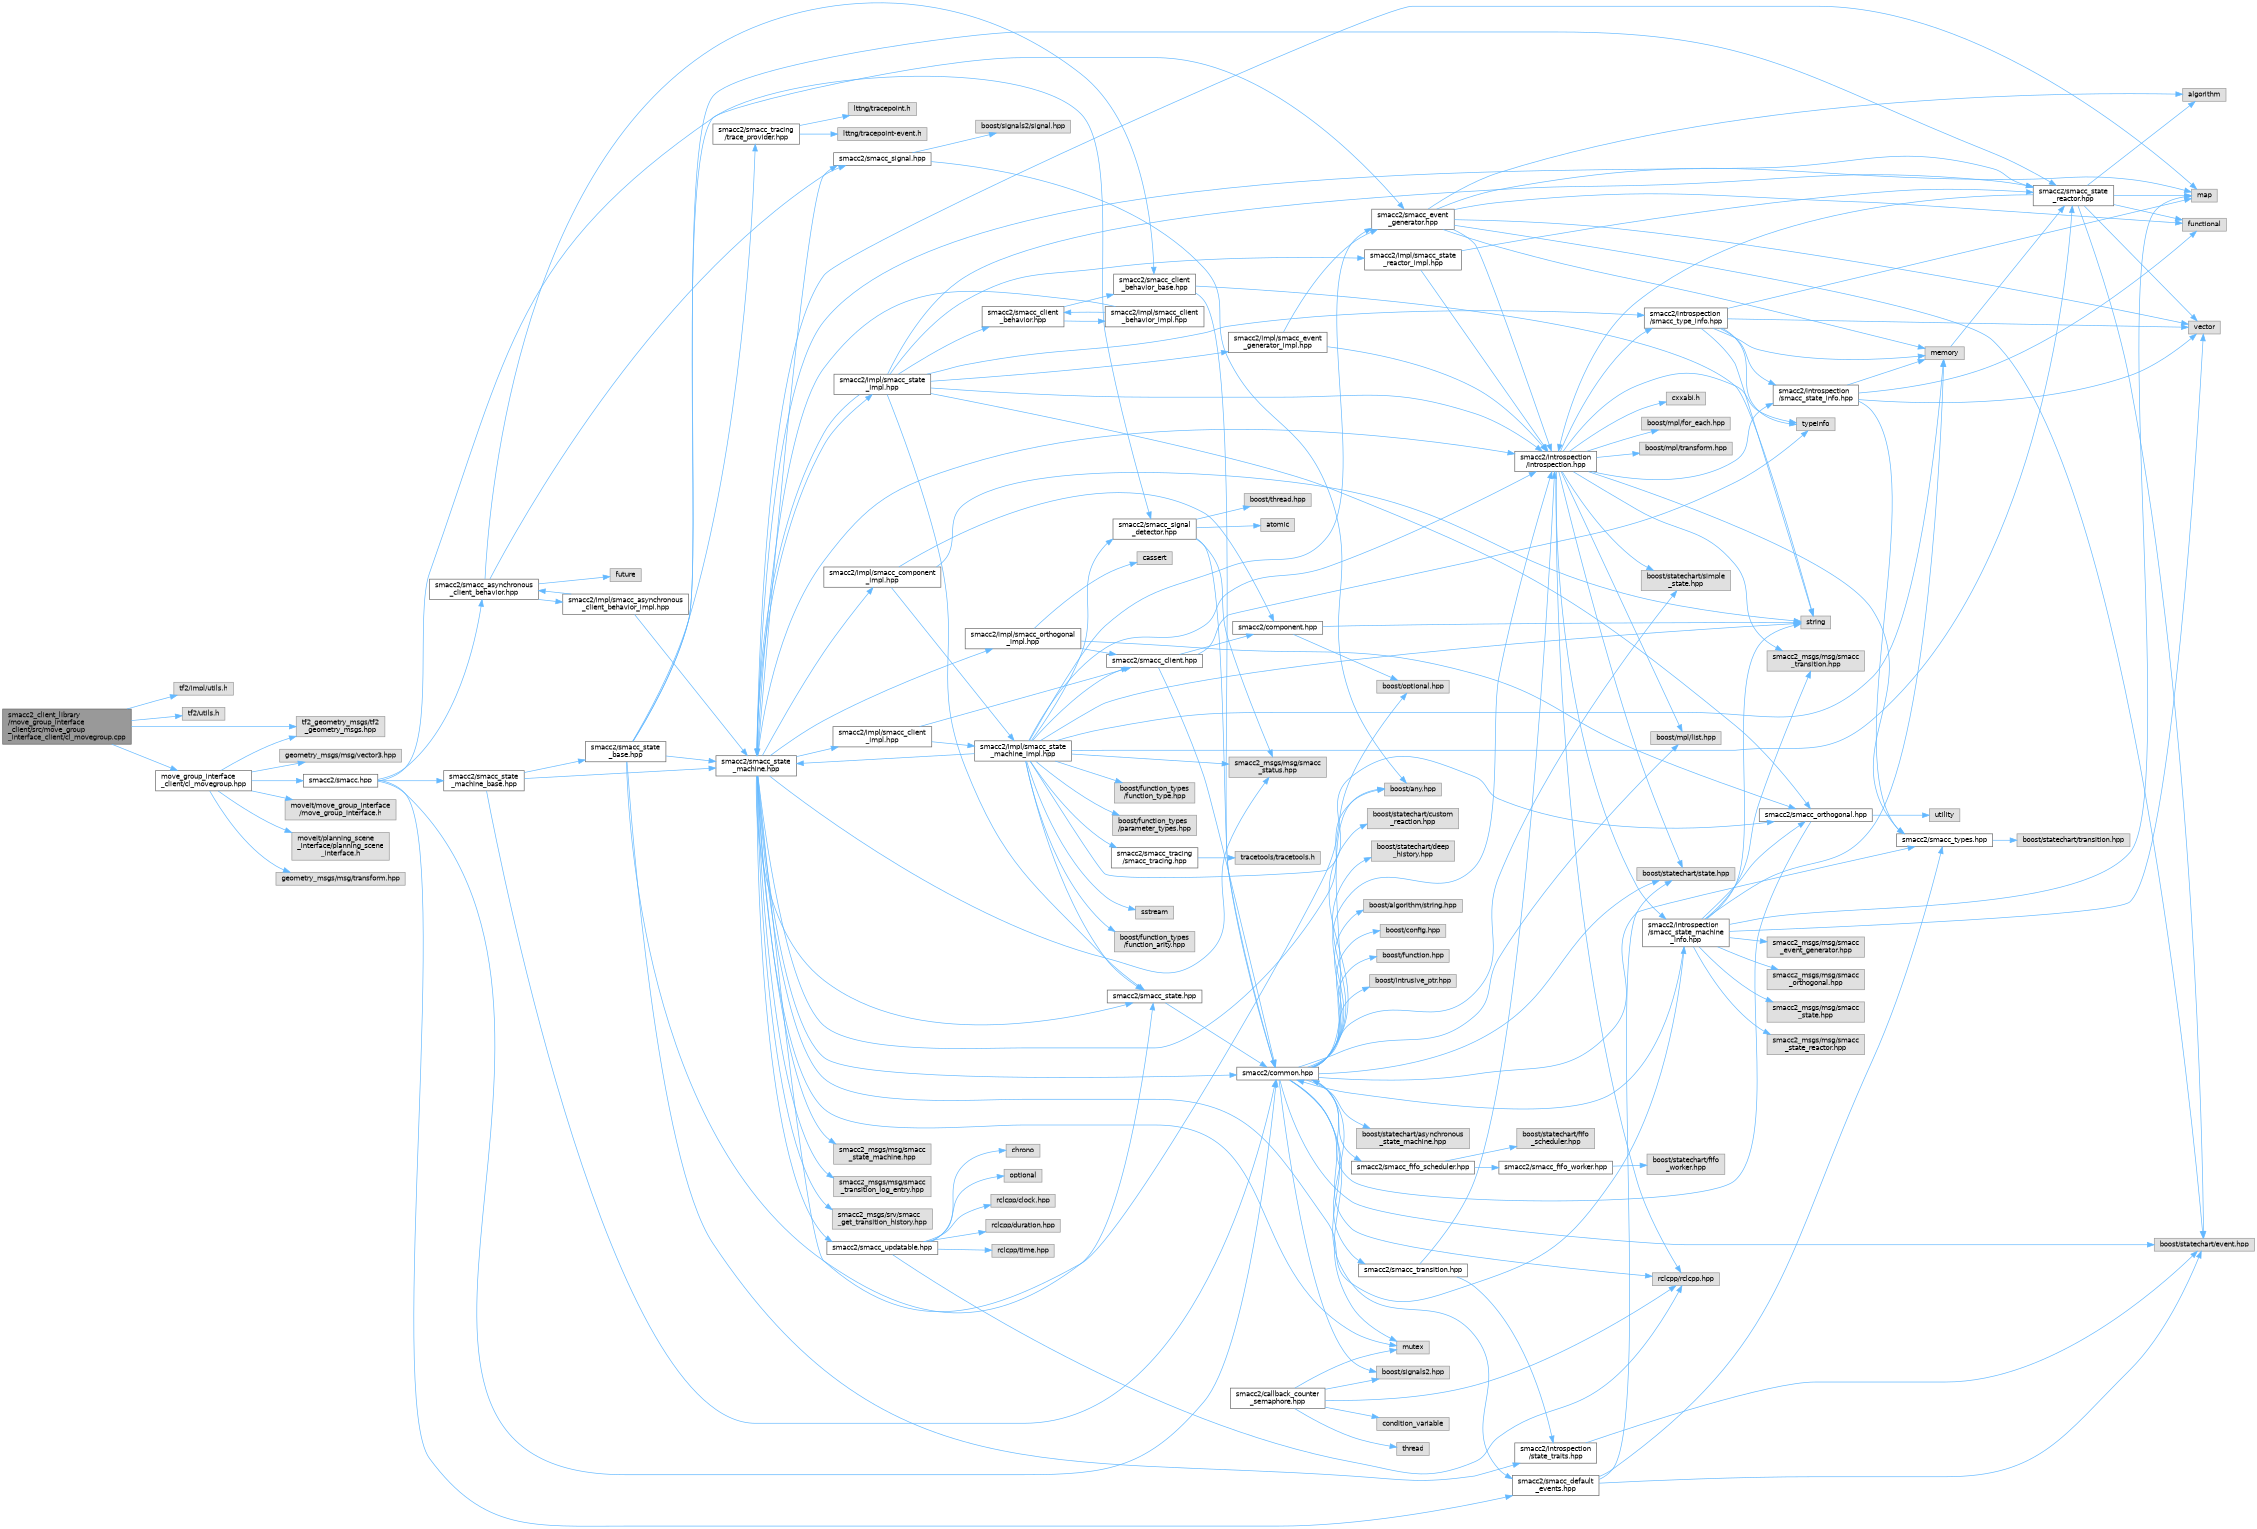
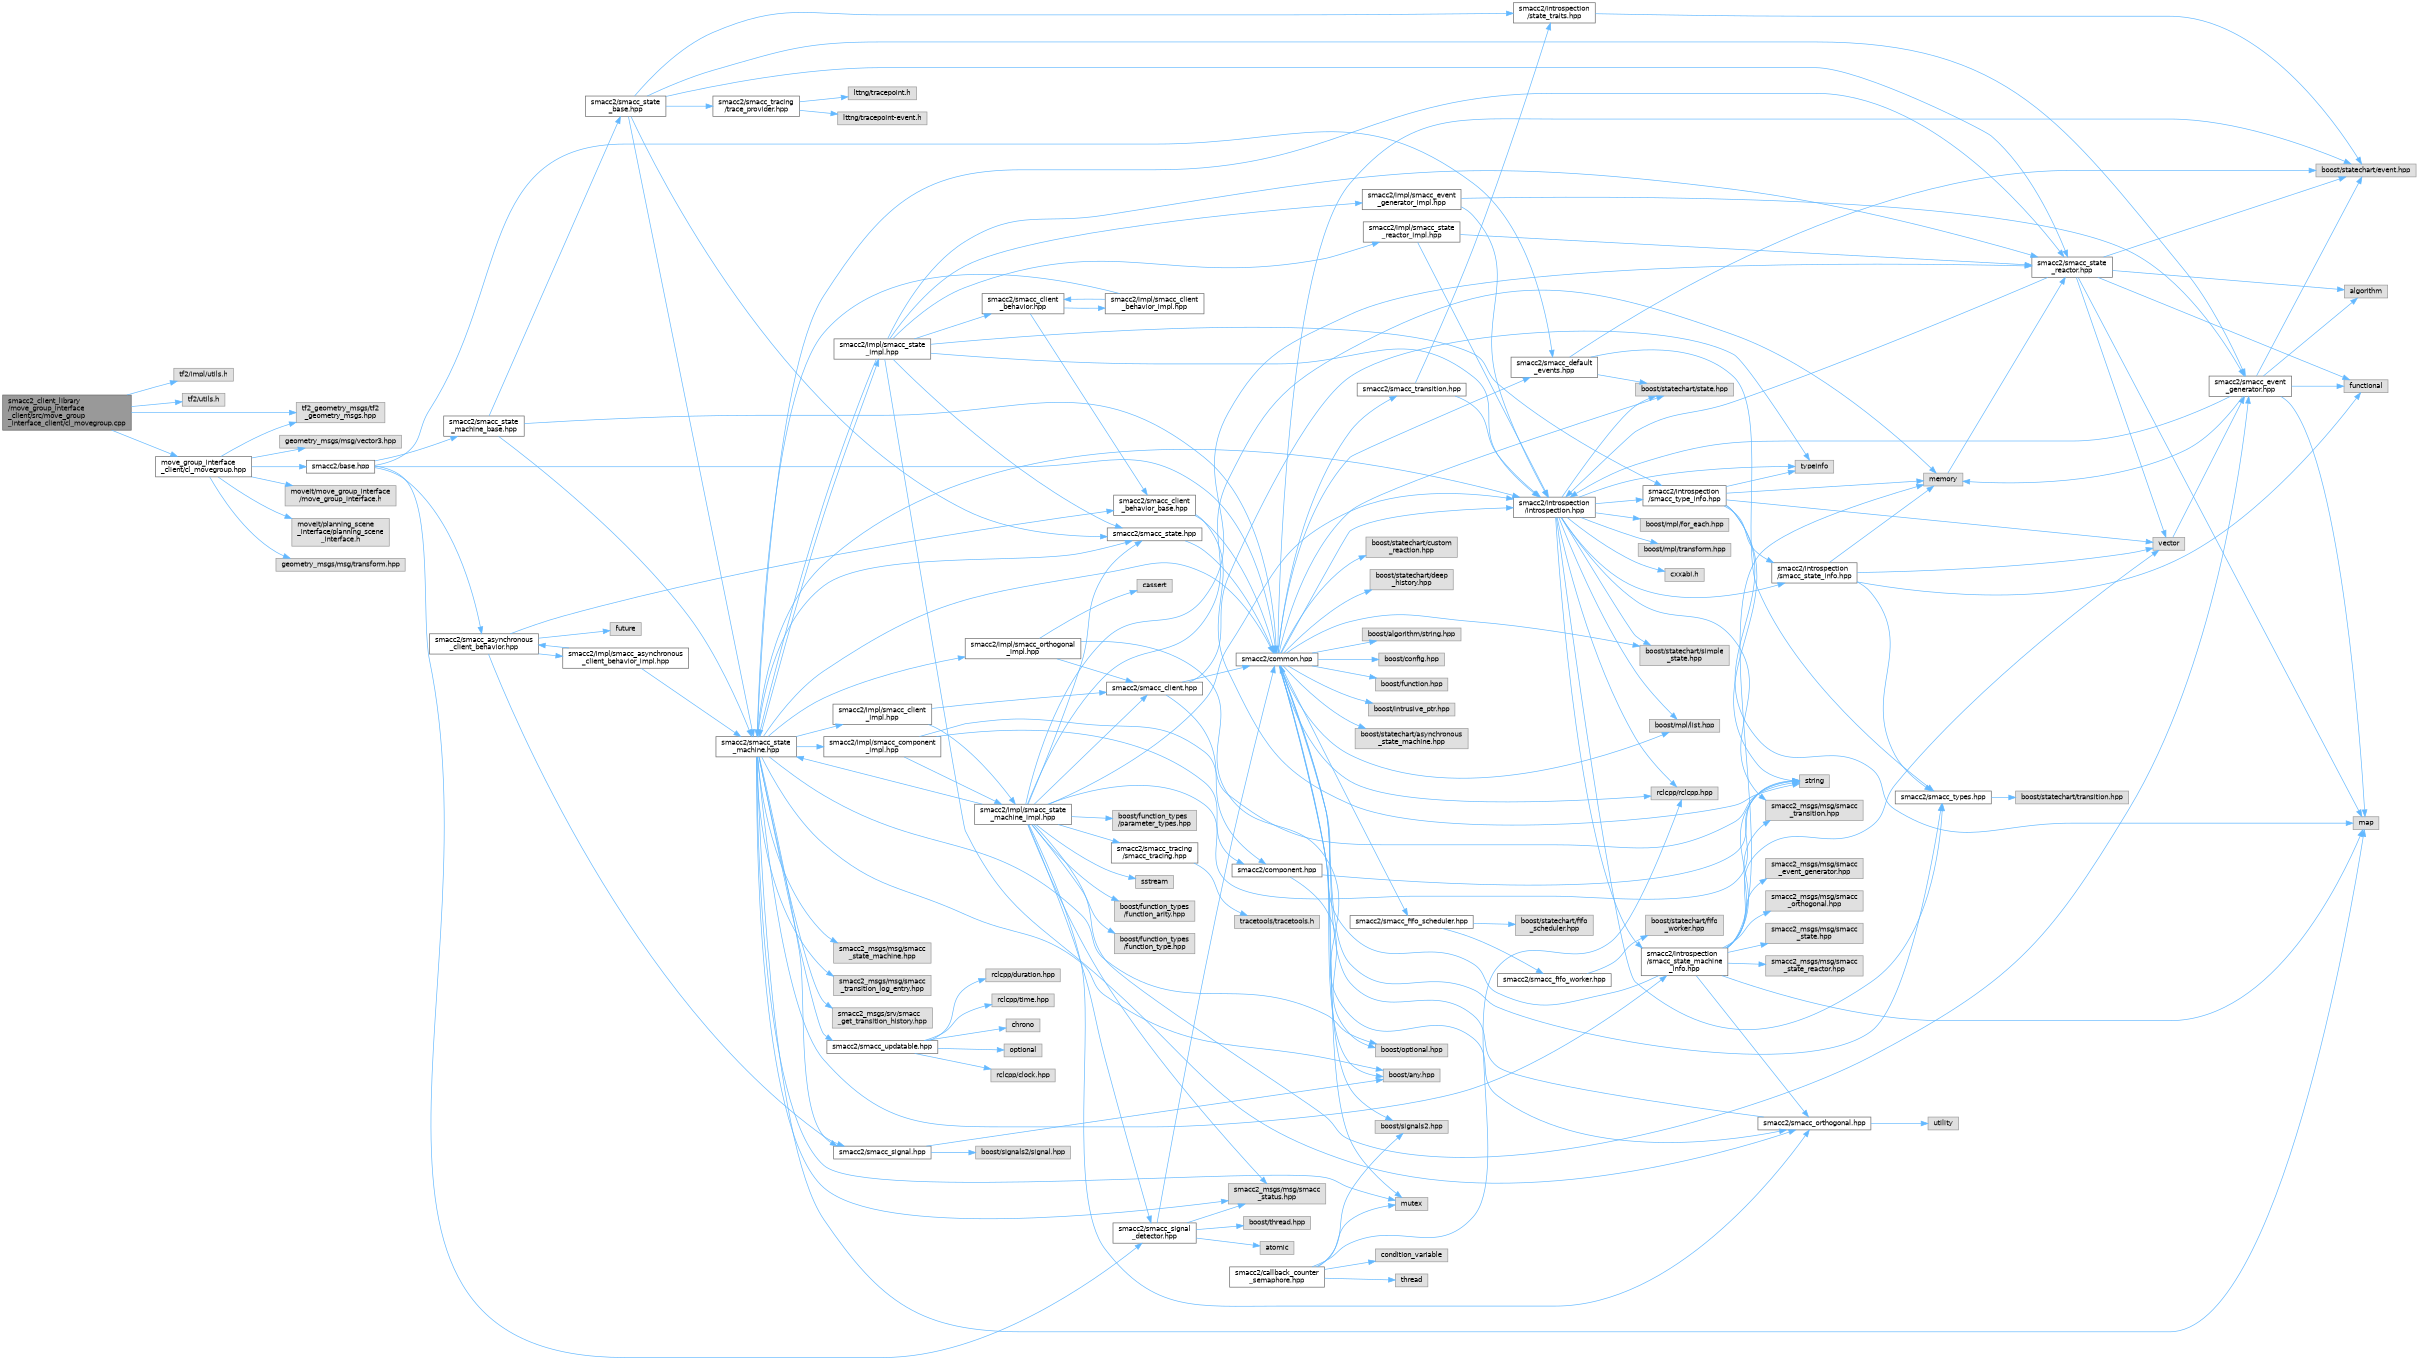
(1820, 256) -> (2207, 470)
(341, 781) -> (341, 467)
(1300, 1449) -> none
